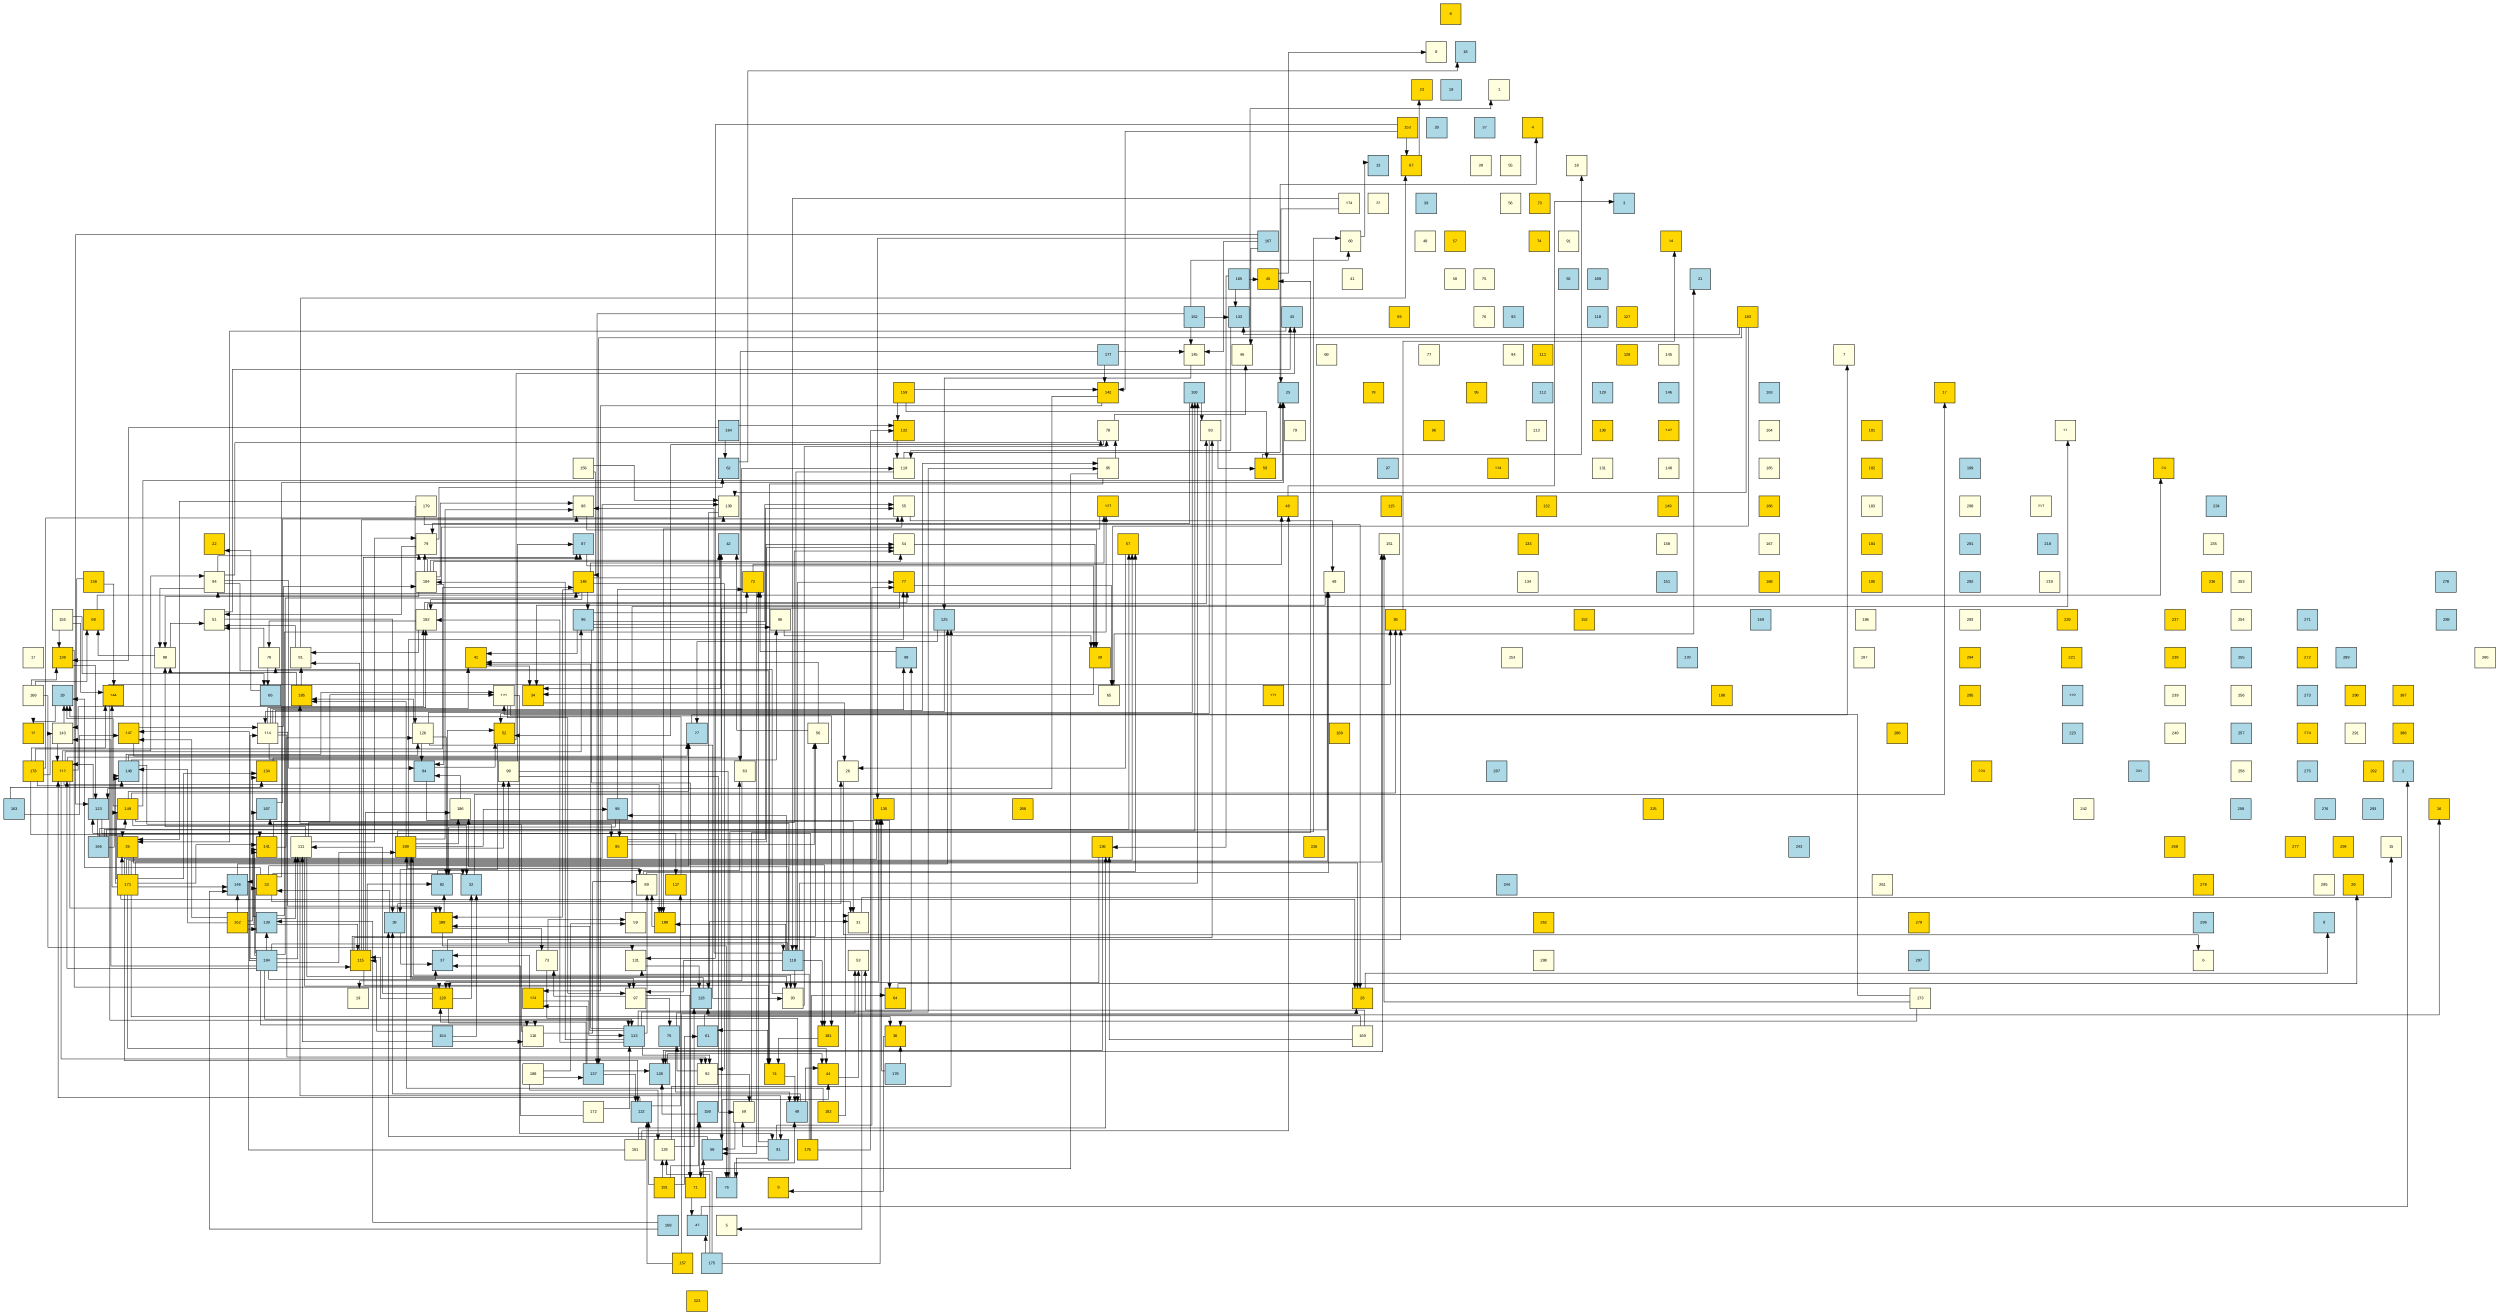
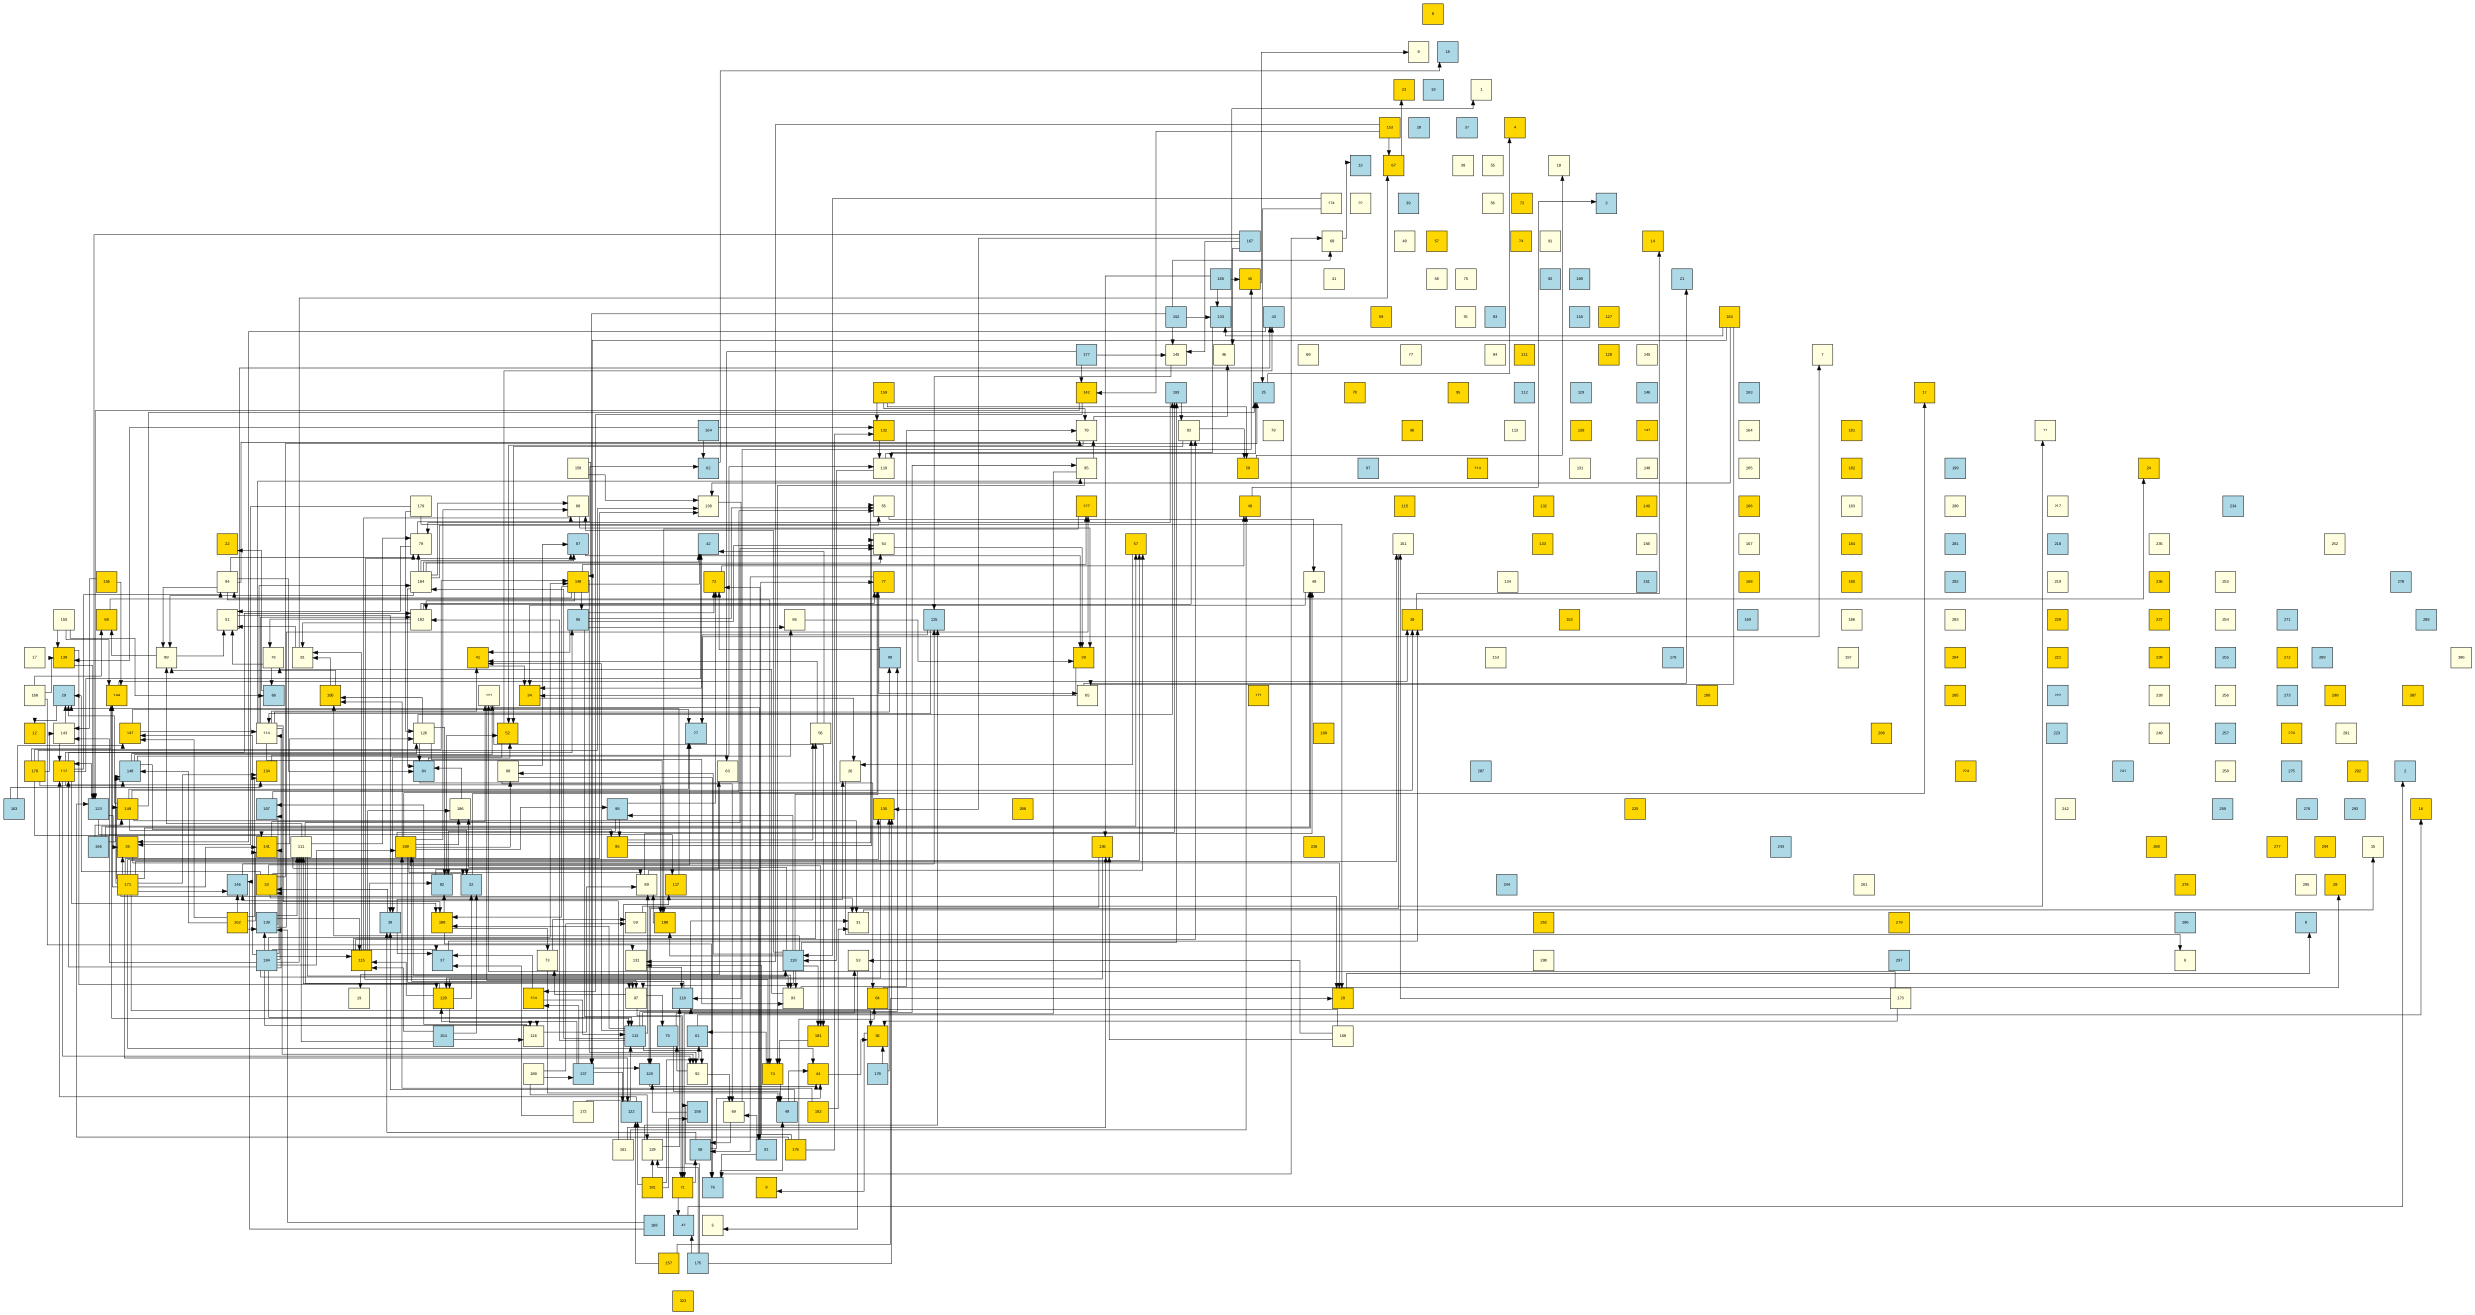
(1004, 390) -> (985, 409)
none -> (2335, 544)
(2403, 733) -> none
(757, 888) -> none
(858, 1037) -> (861, 1073)
